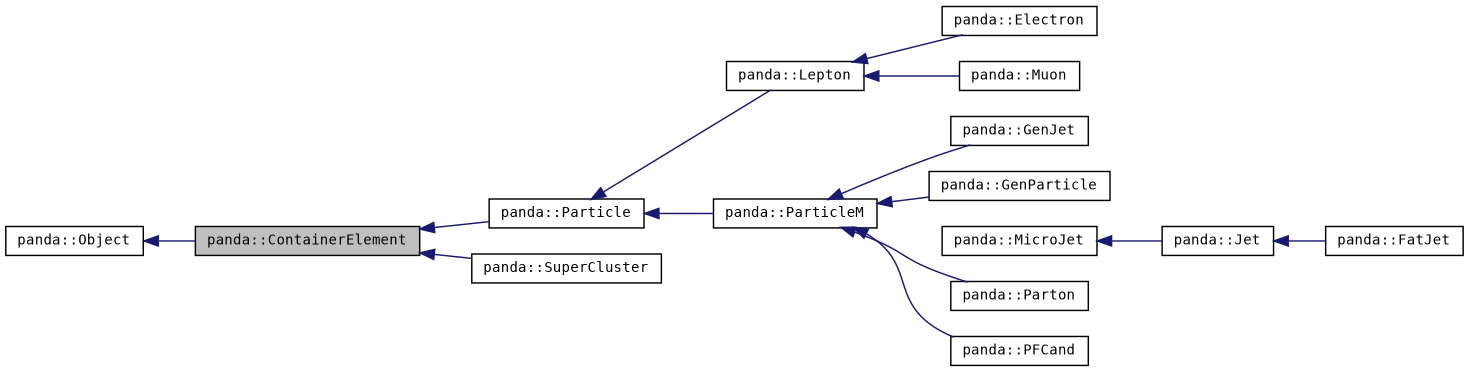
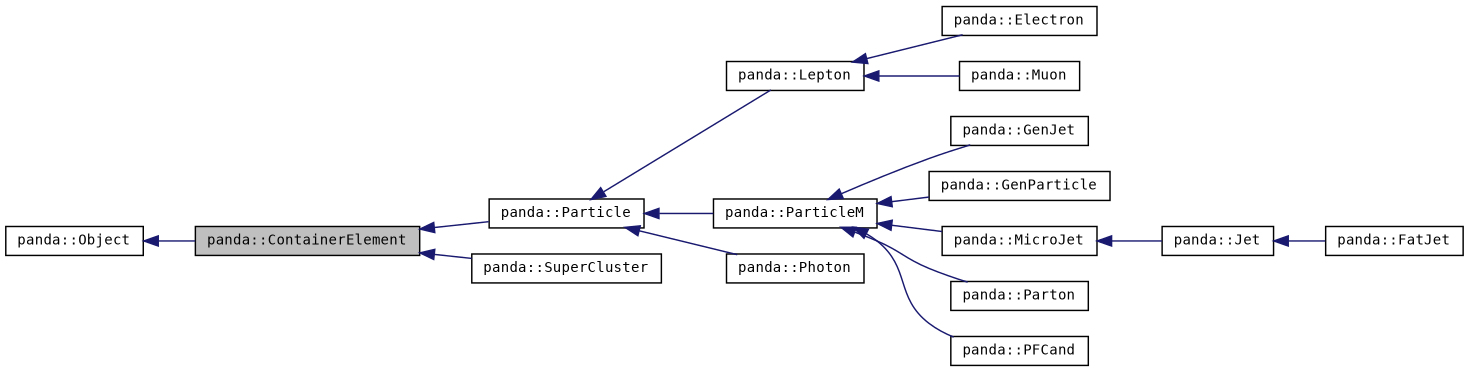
none -> (917, 228)
none -> (795, 268)
